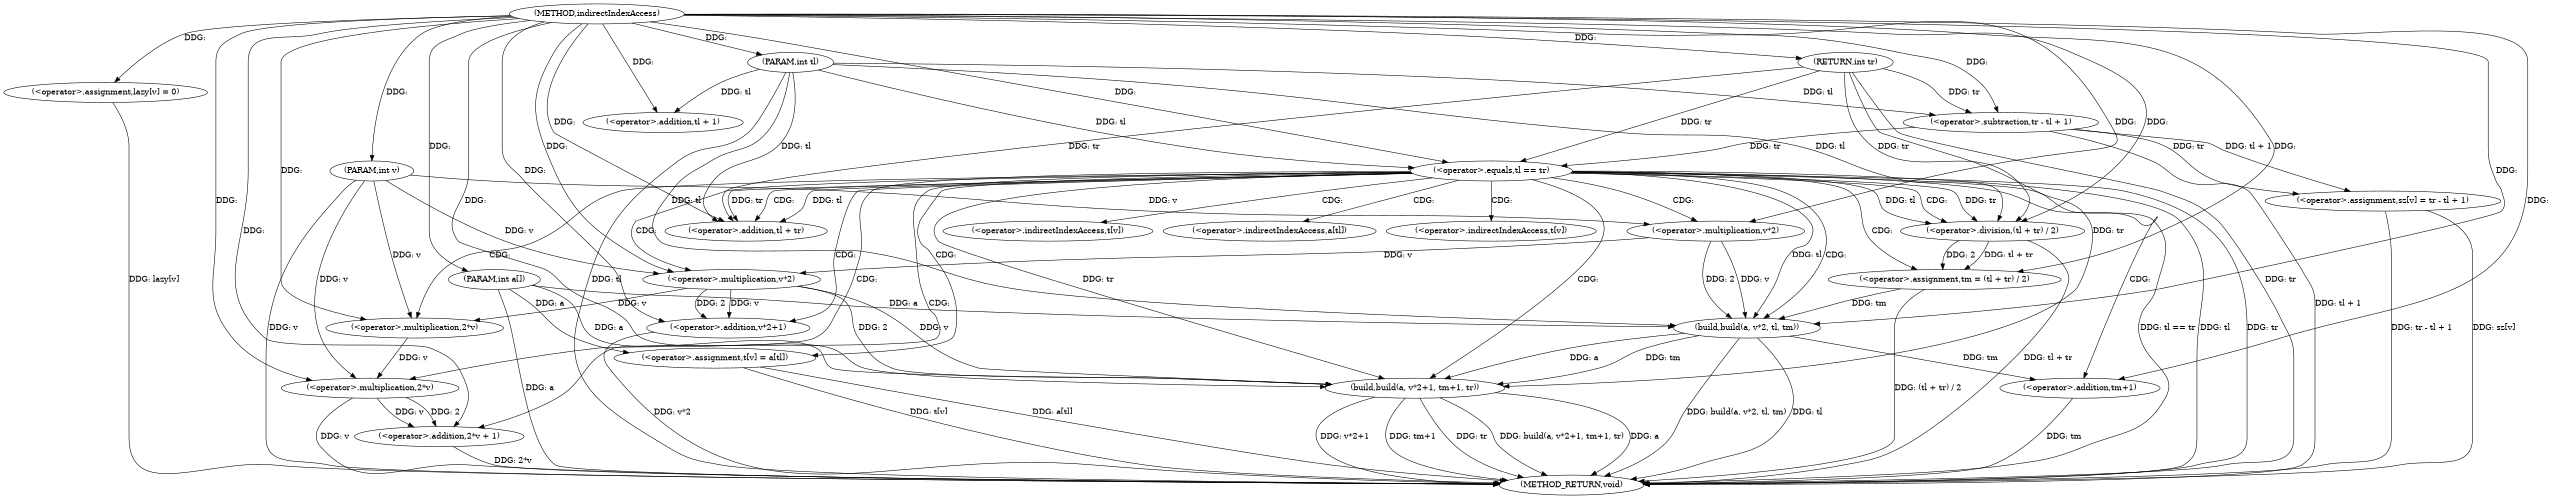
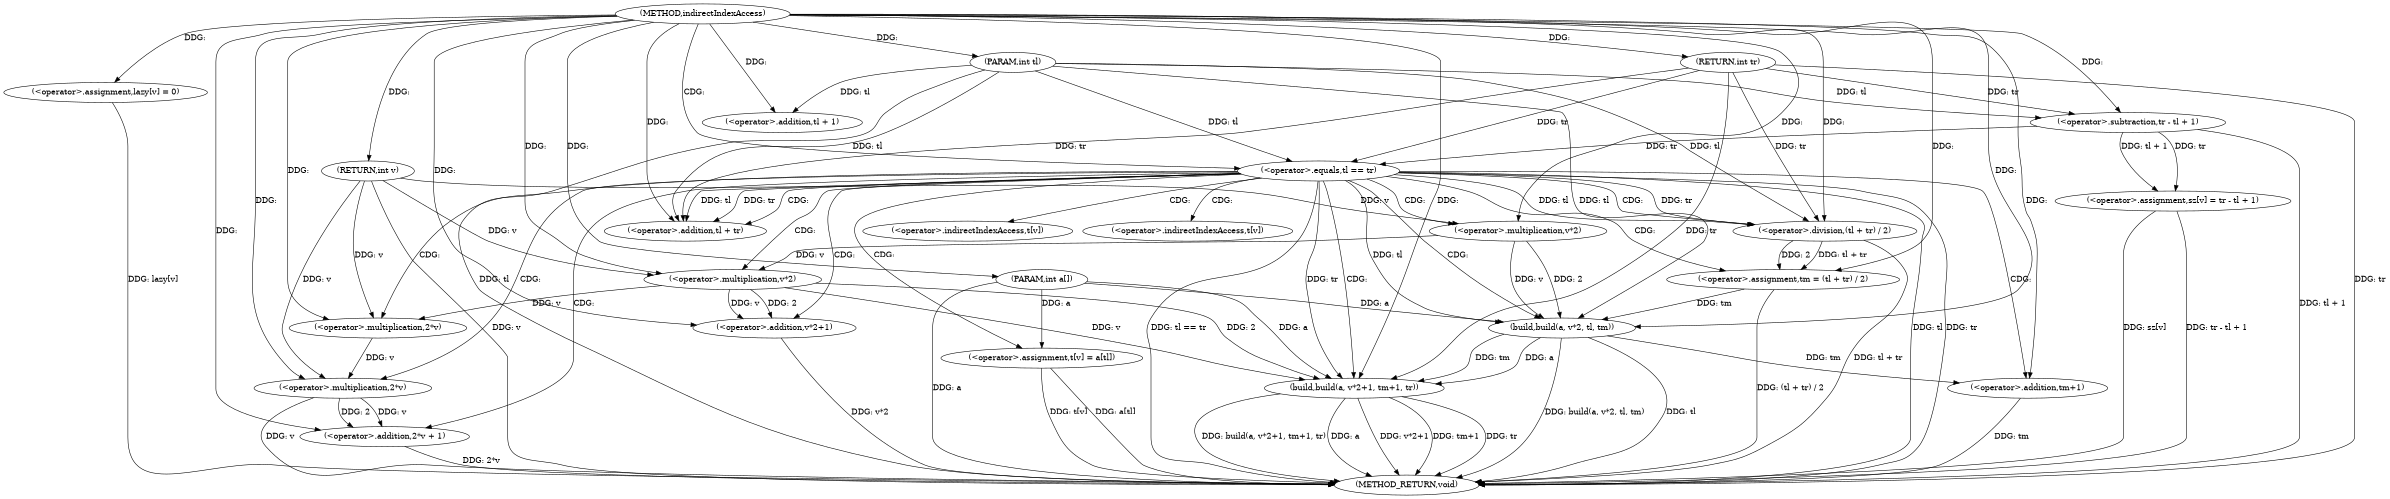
(1127, 92) -> (696, 92)
(372, 171) -> (368, 171)
(1270, 231) -> none
